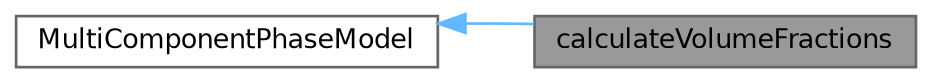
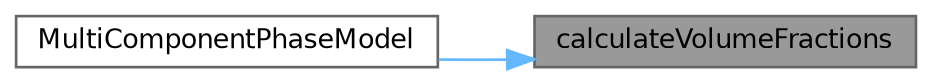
(500, 24) -> (473, 60)
